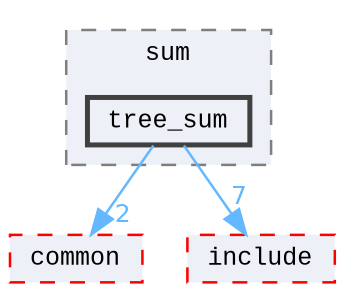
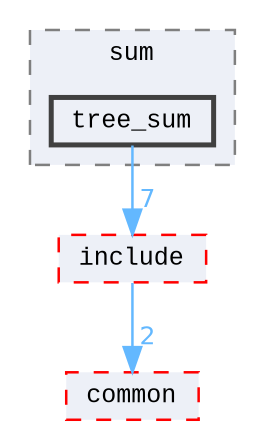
(128, 181) -> (132, 315)
